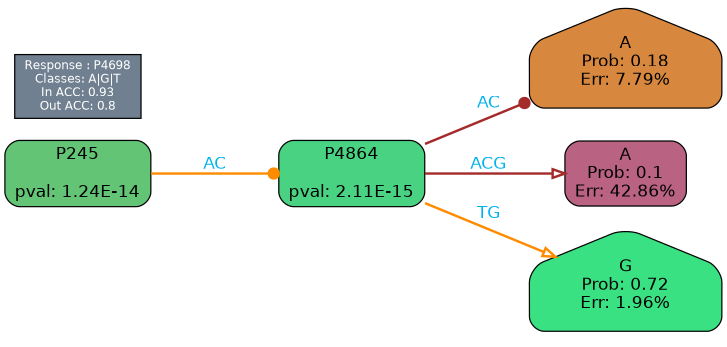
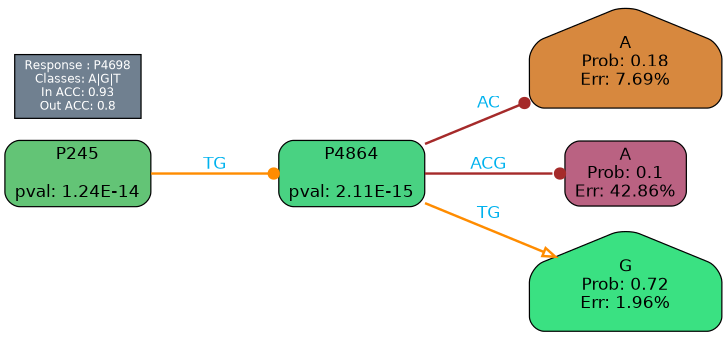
(626, 62) -> (626, 62)
(215, 164) -> (215, 164)
(489, 174) -> (489, 174)
